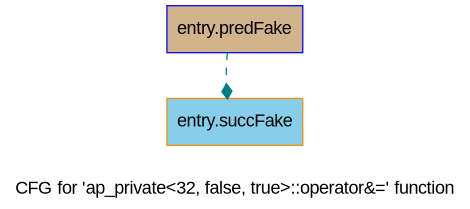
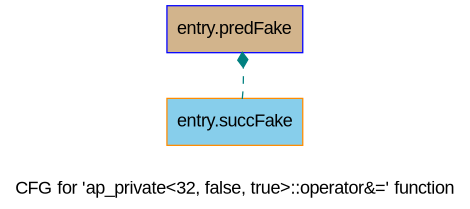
(226, 68) -> (243, 83)
